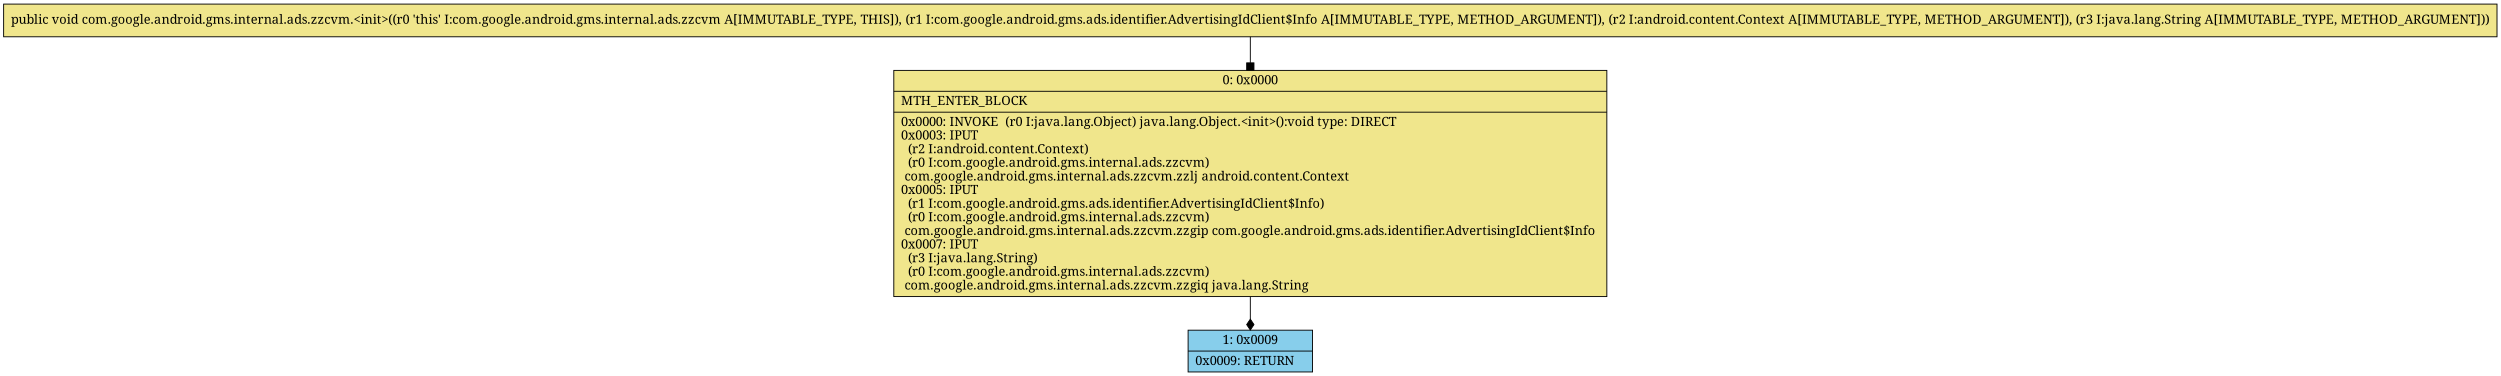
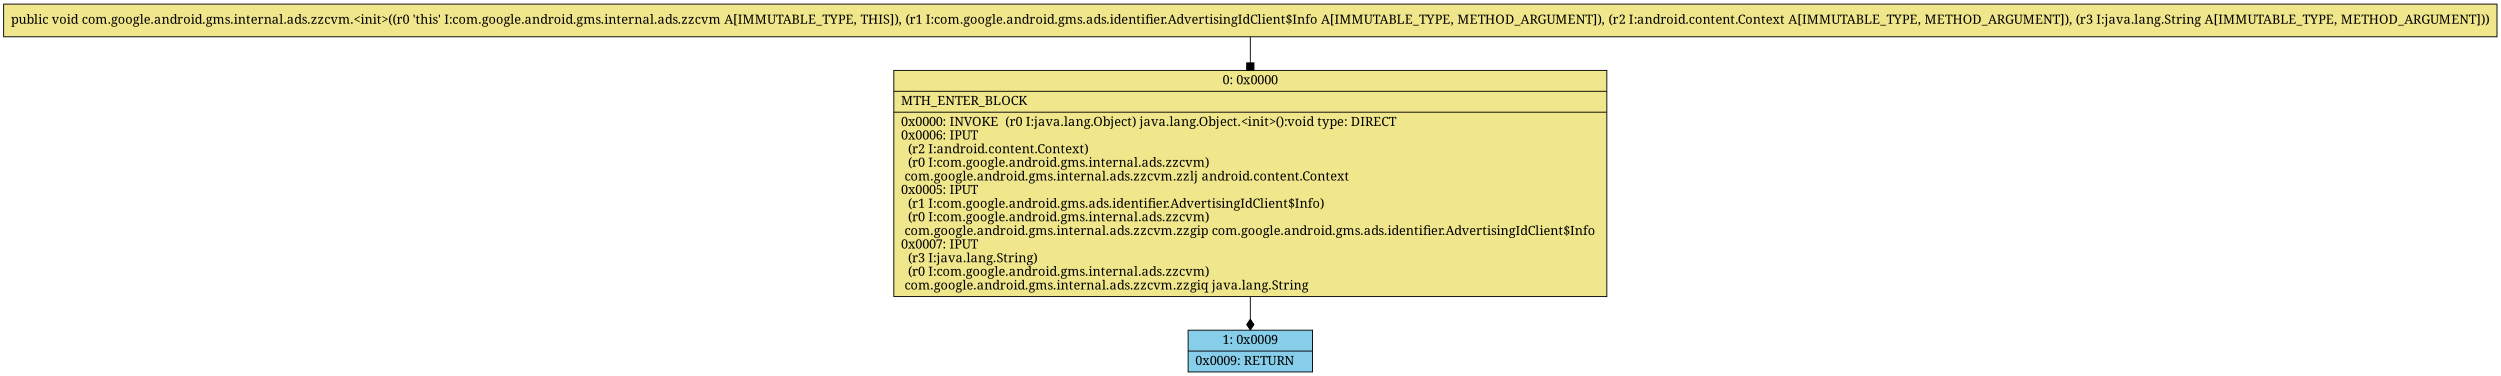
(943, 136) -> (943, 136)
